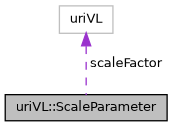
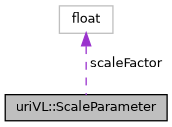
(86, 20) -> (86, 20)
